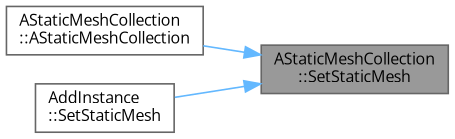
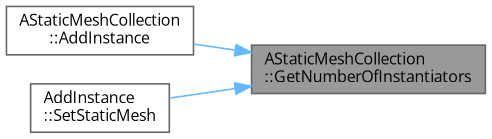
(105, 31) -> (100, 31)
(355, 69) -> (368, 69)
